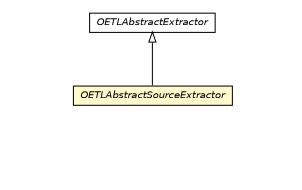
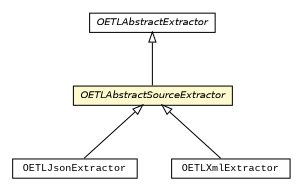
none -> (74, 168)
none -> (230, 168)
